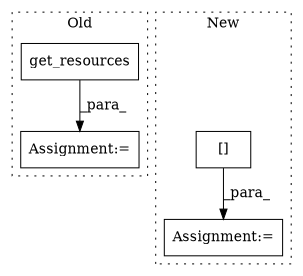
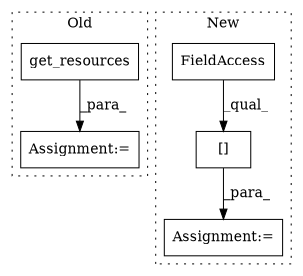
none -> (223, 62)
